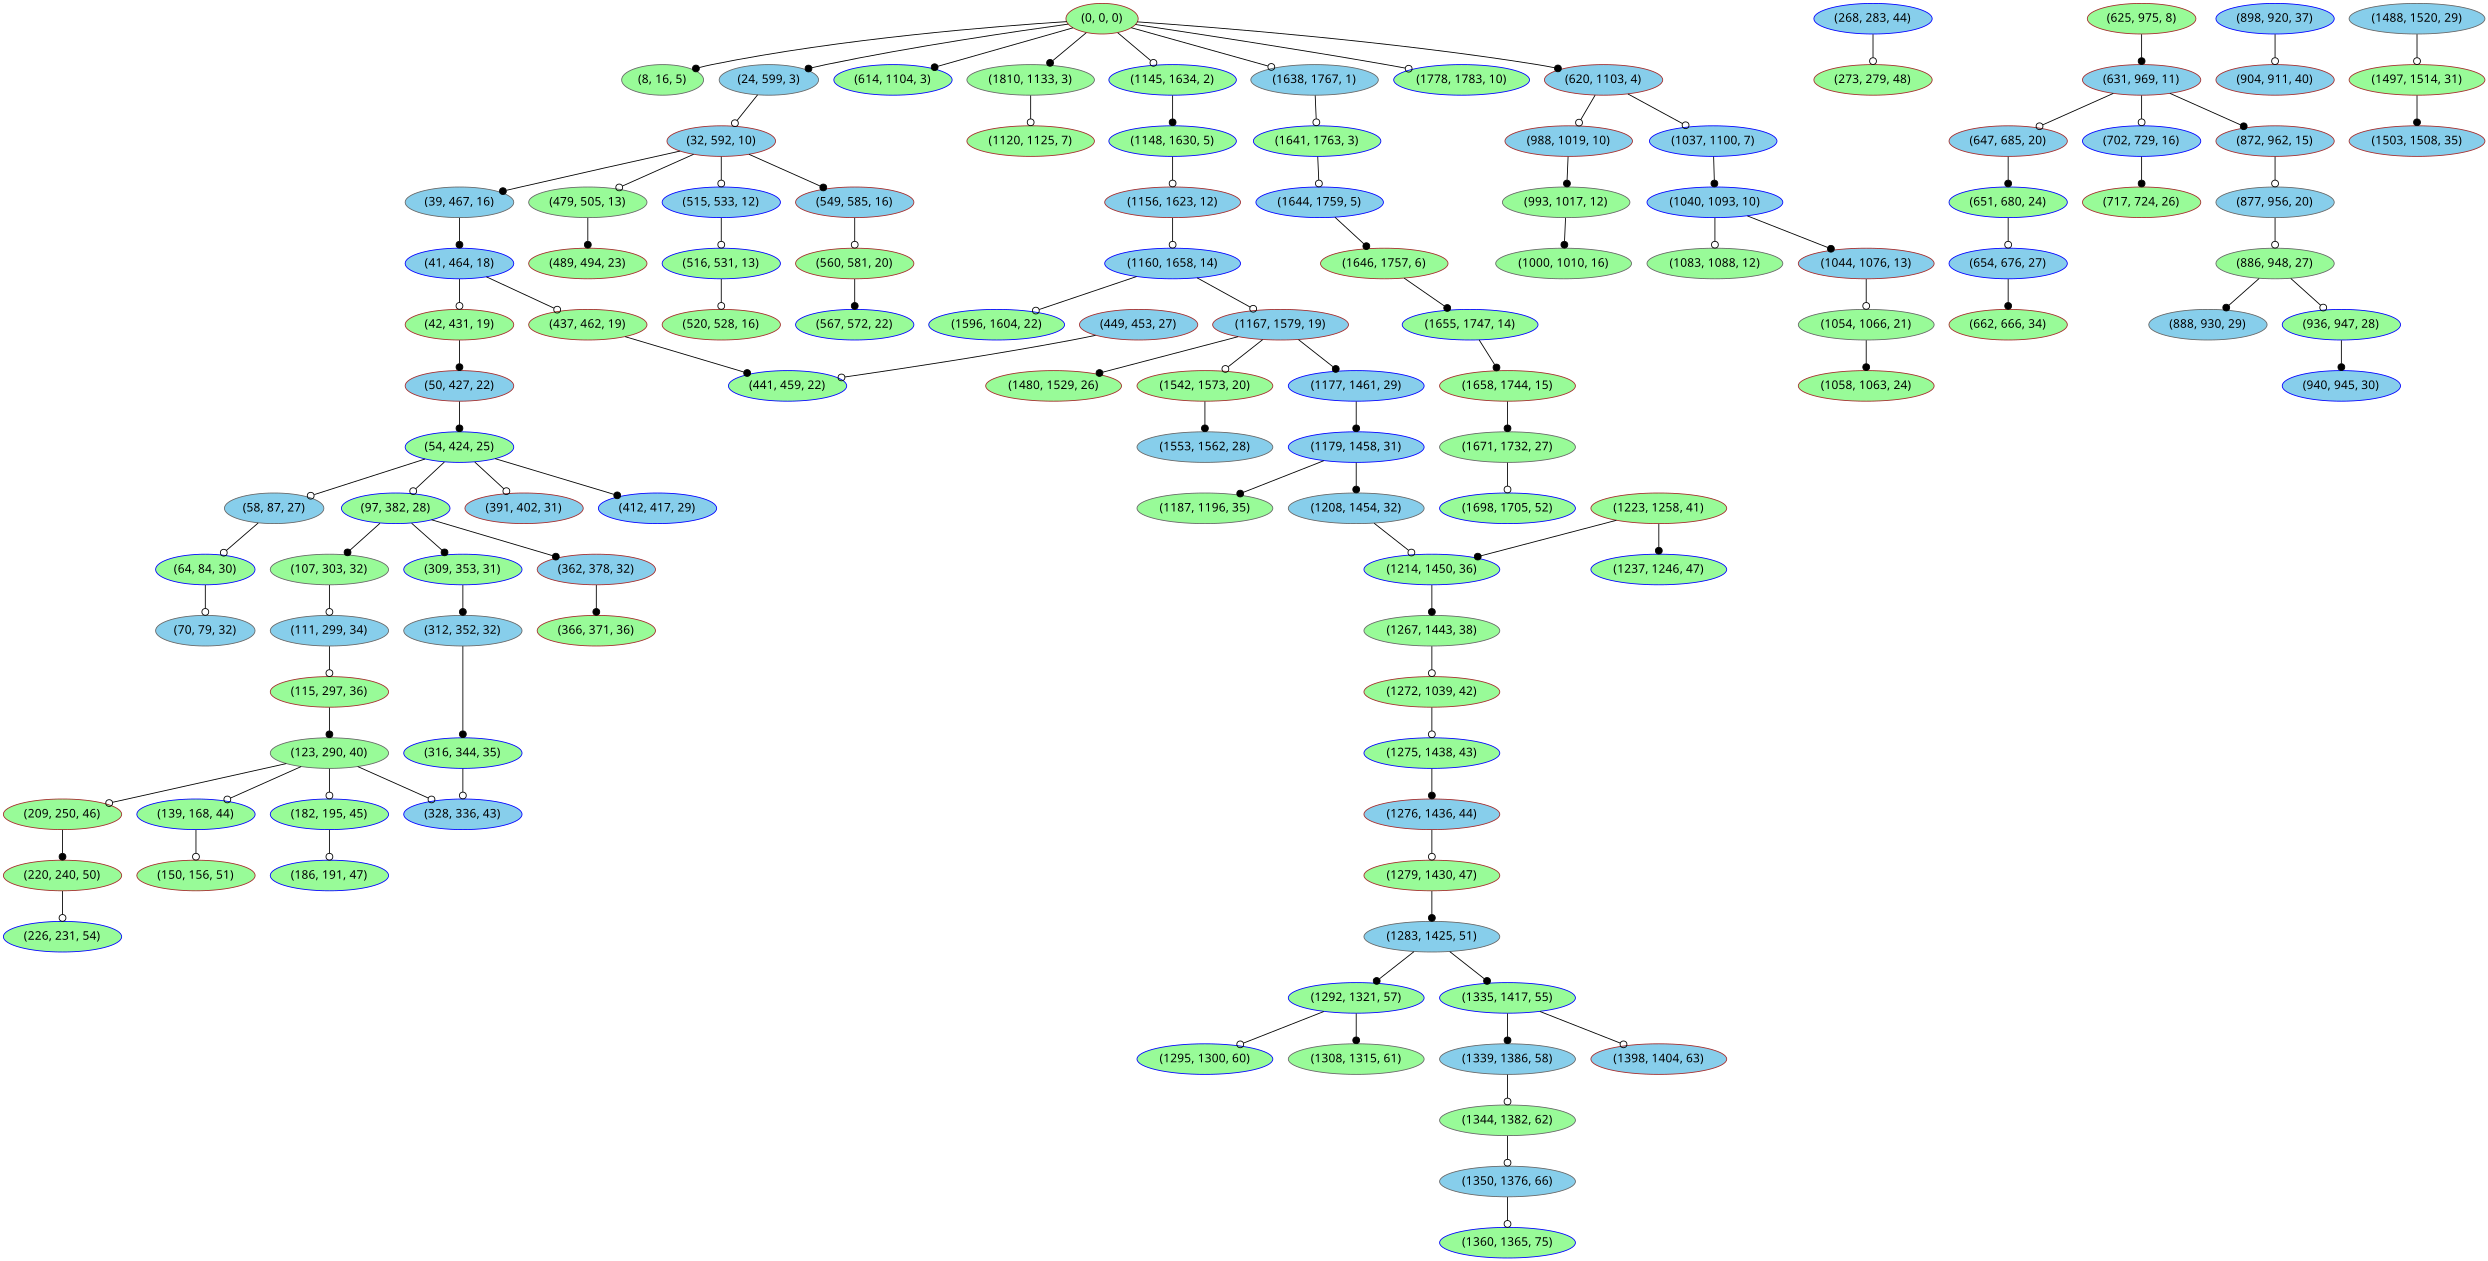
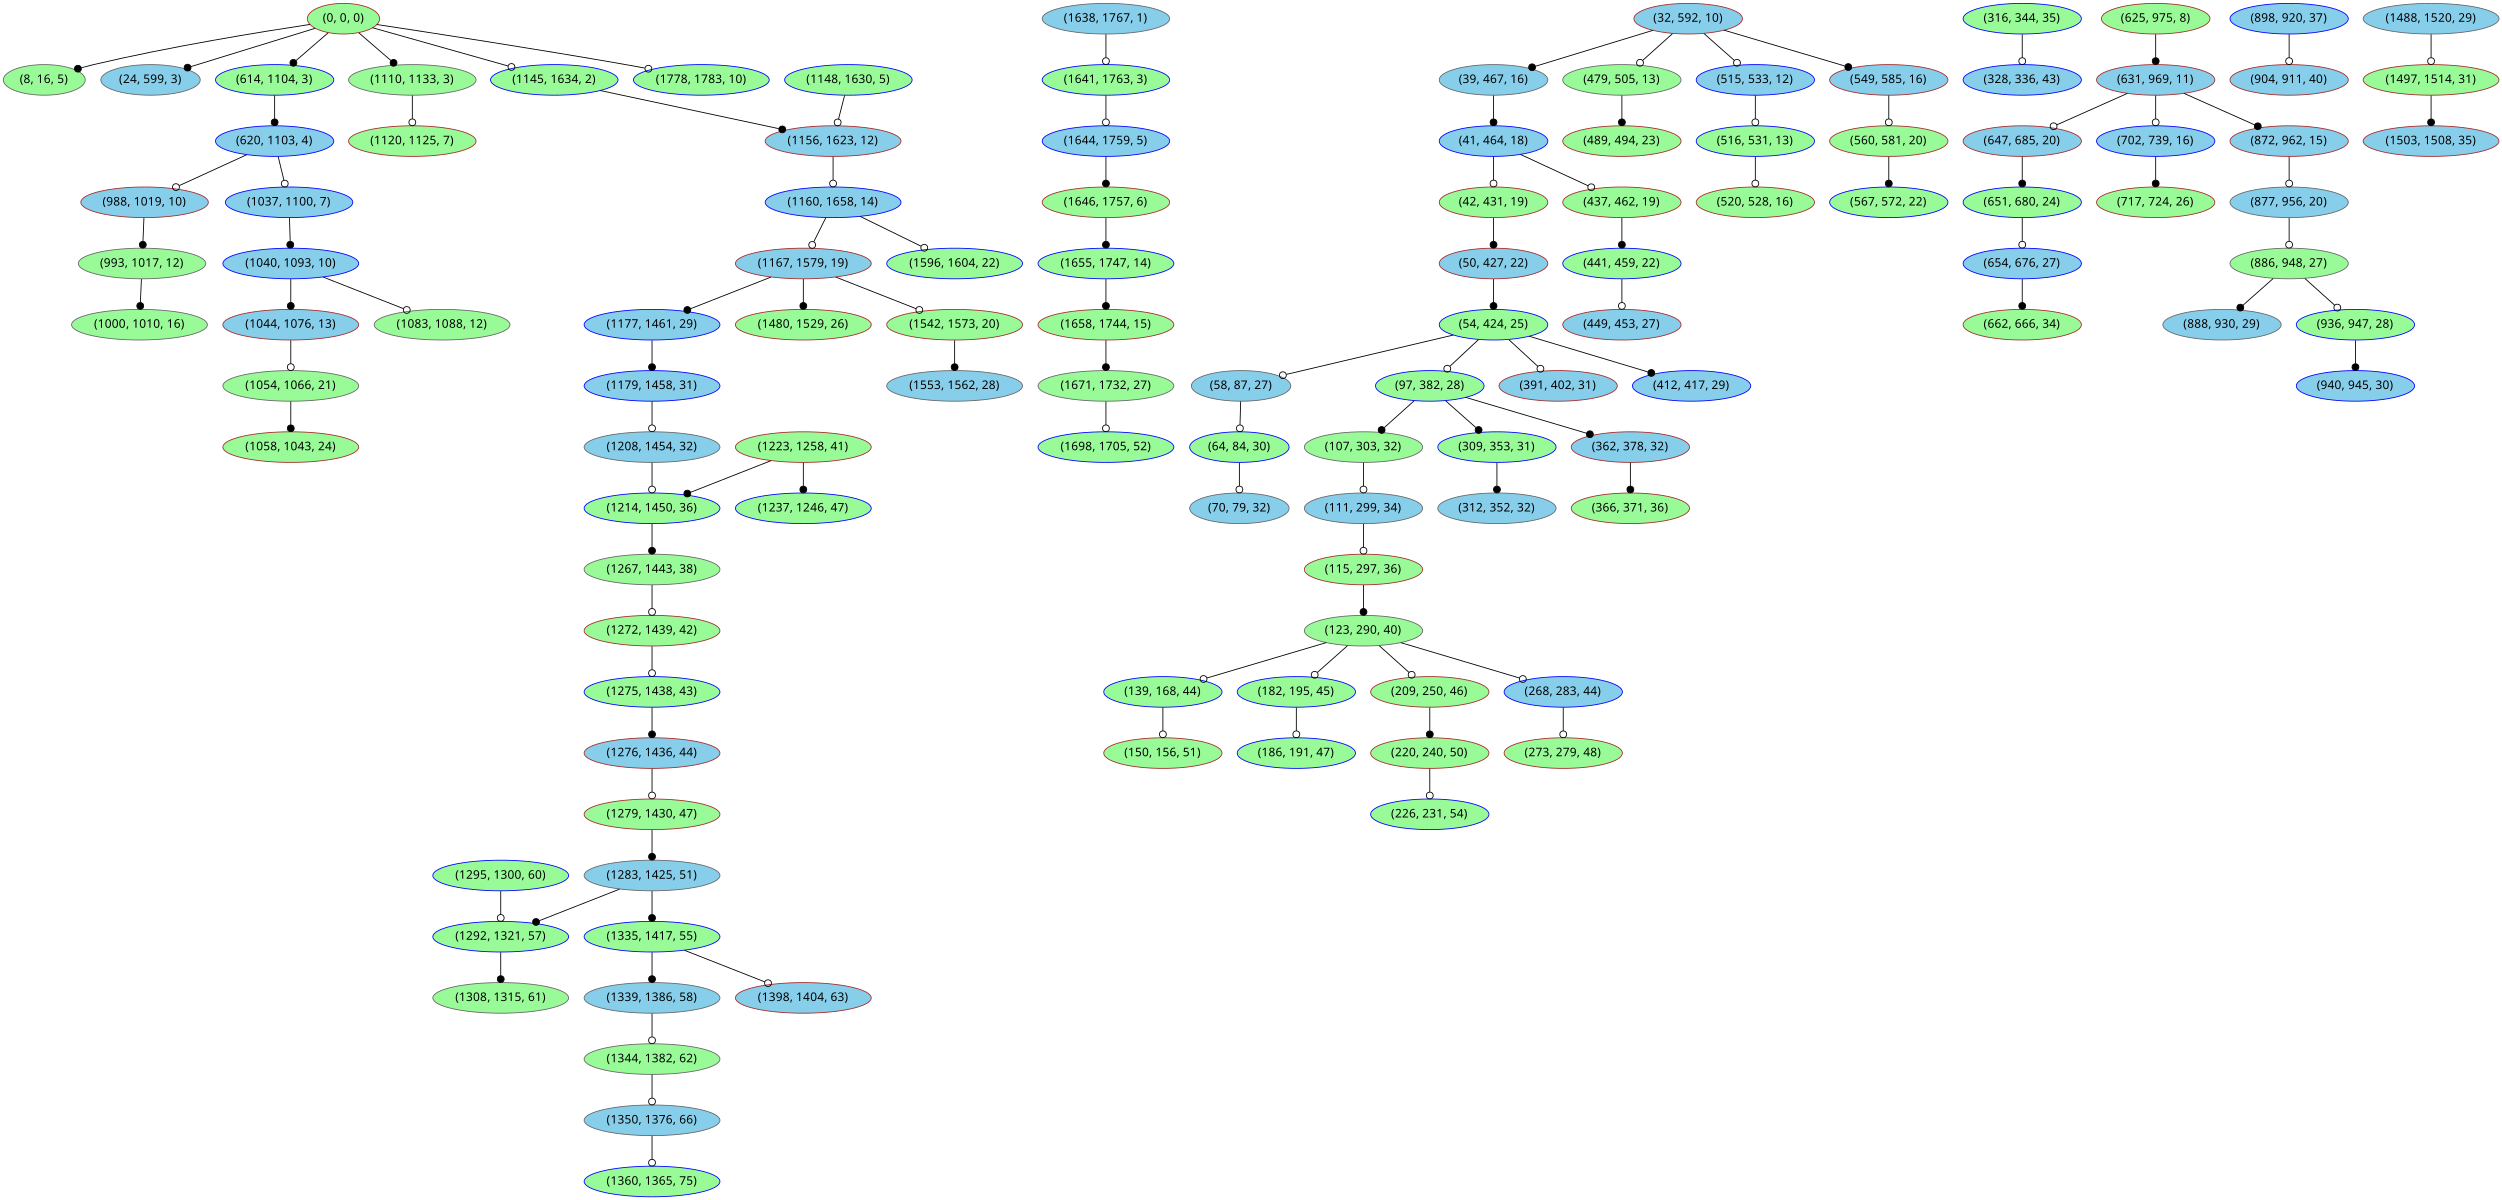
(1346, 40) -> (275, 107)
(1199, 47) -> none
(1031, 80) -> (412, 80)
(1604, 80) -> (275, 141)
(1173, 107) -> (690, 110)
(747, 108) -> none
(2142, 141) -> (2156, 141)
(971, 358) -> (1622, 291)
(1866, 386) -> (291, 447)
(1356, 474) -> (652, 413)
(1205, 508) -> none
(463, 688) -> none
(1432, 692) -> (652, 631)
(393, 782) -> (1460, 660)
(1284, 1027) -> (501, 903)
